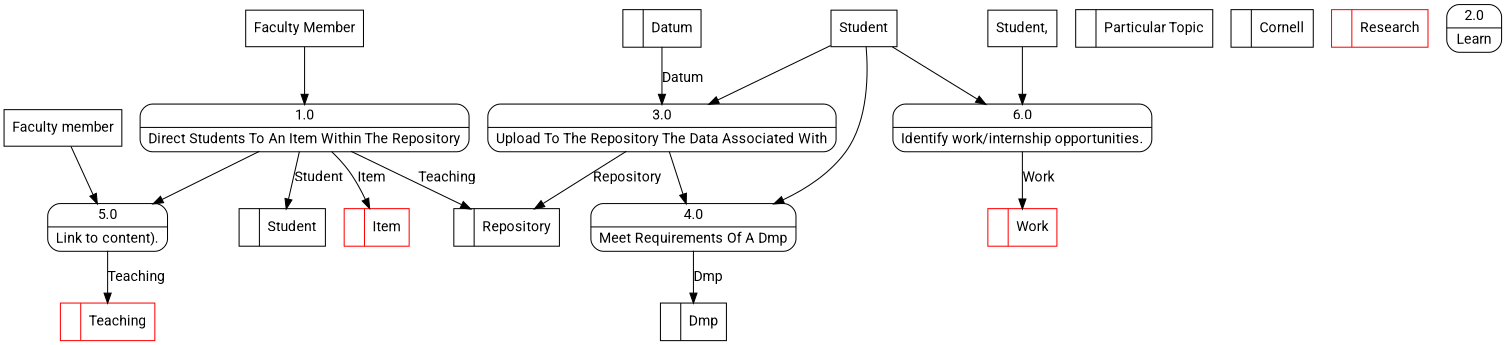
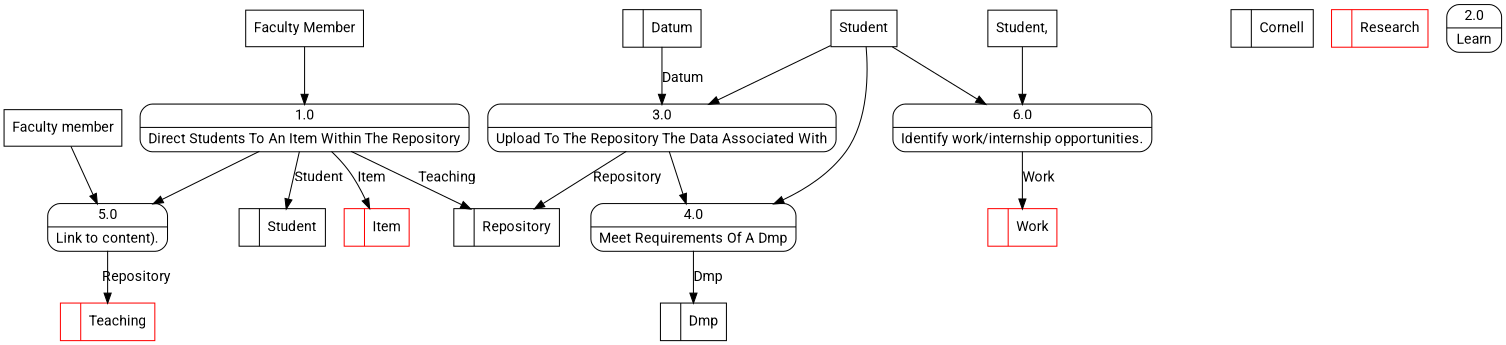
(1144, 28) -> none
(137, 277) -> (137, 277)
